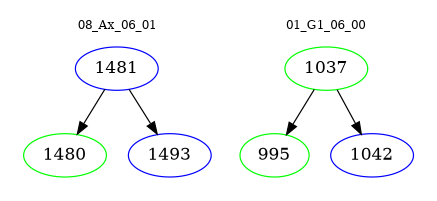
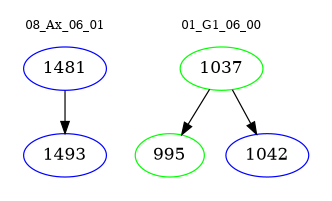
(65, 155) -> none
